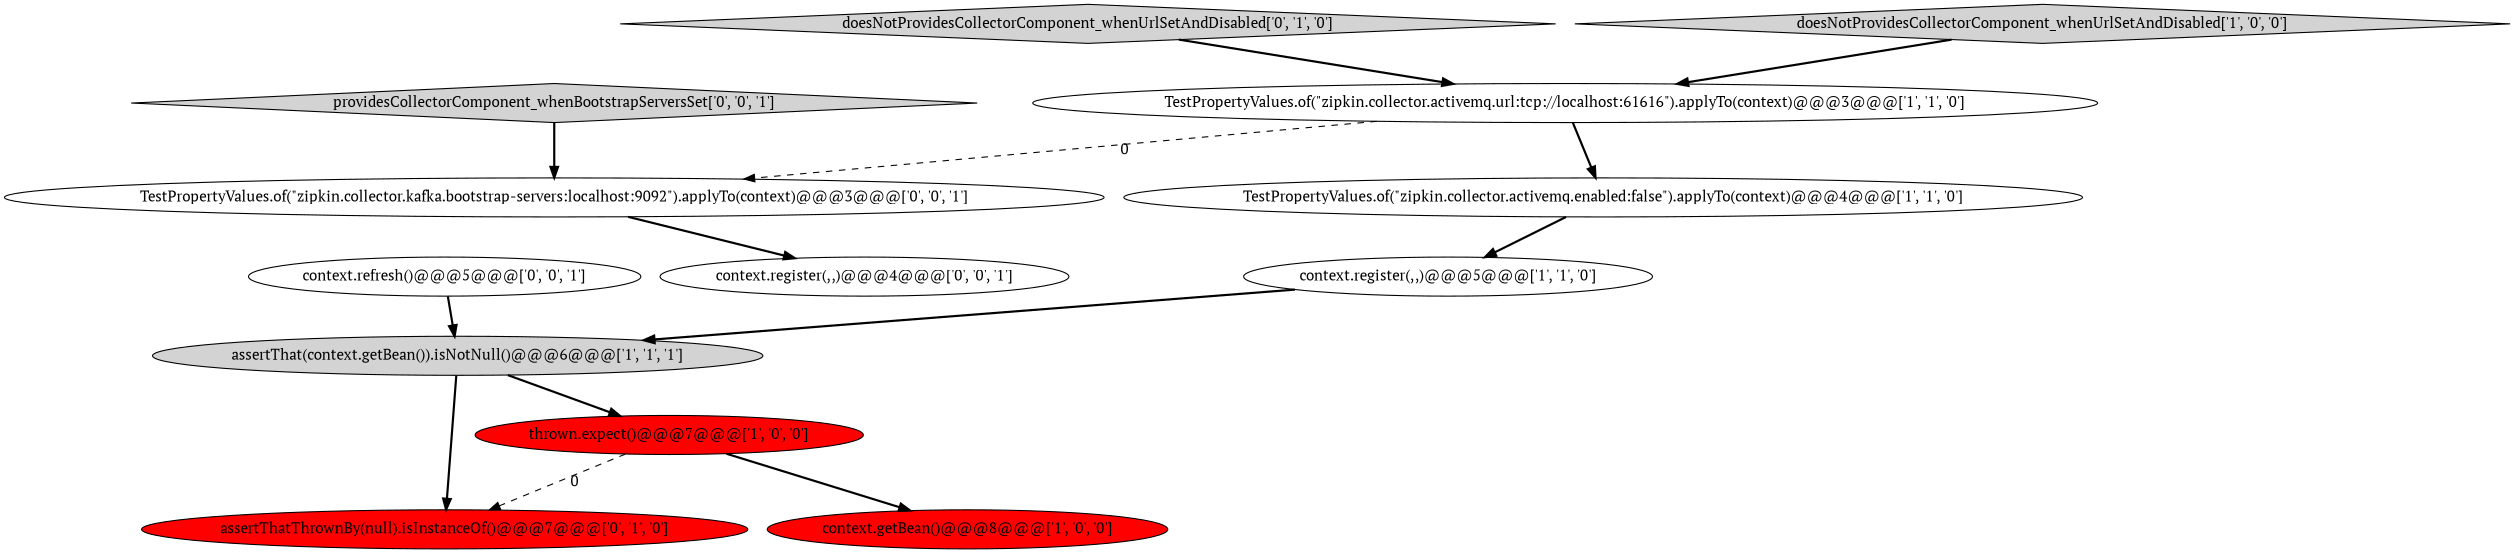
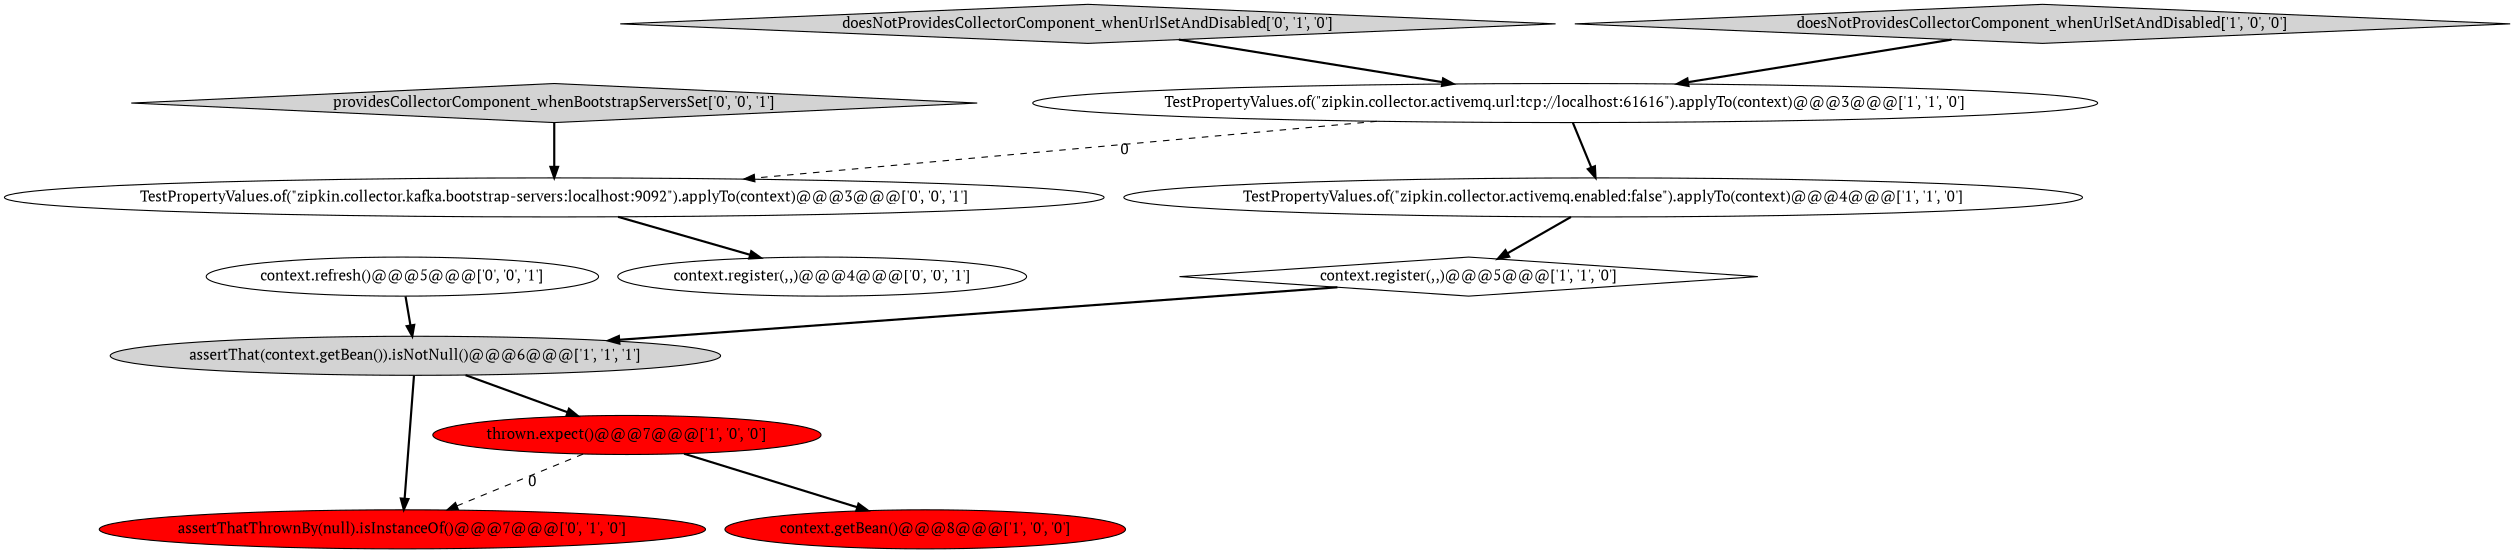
(1448, 277) -> (1469, 277)
